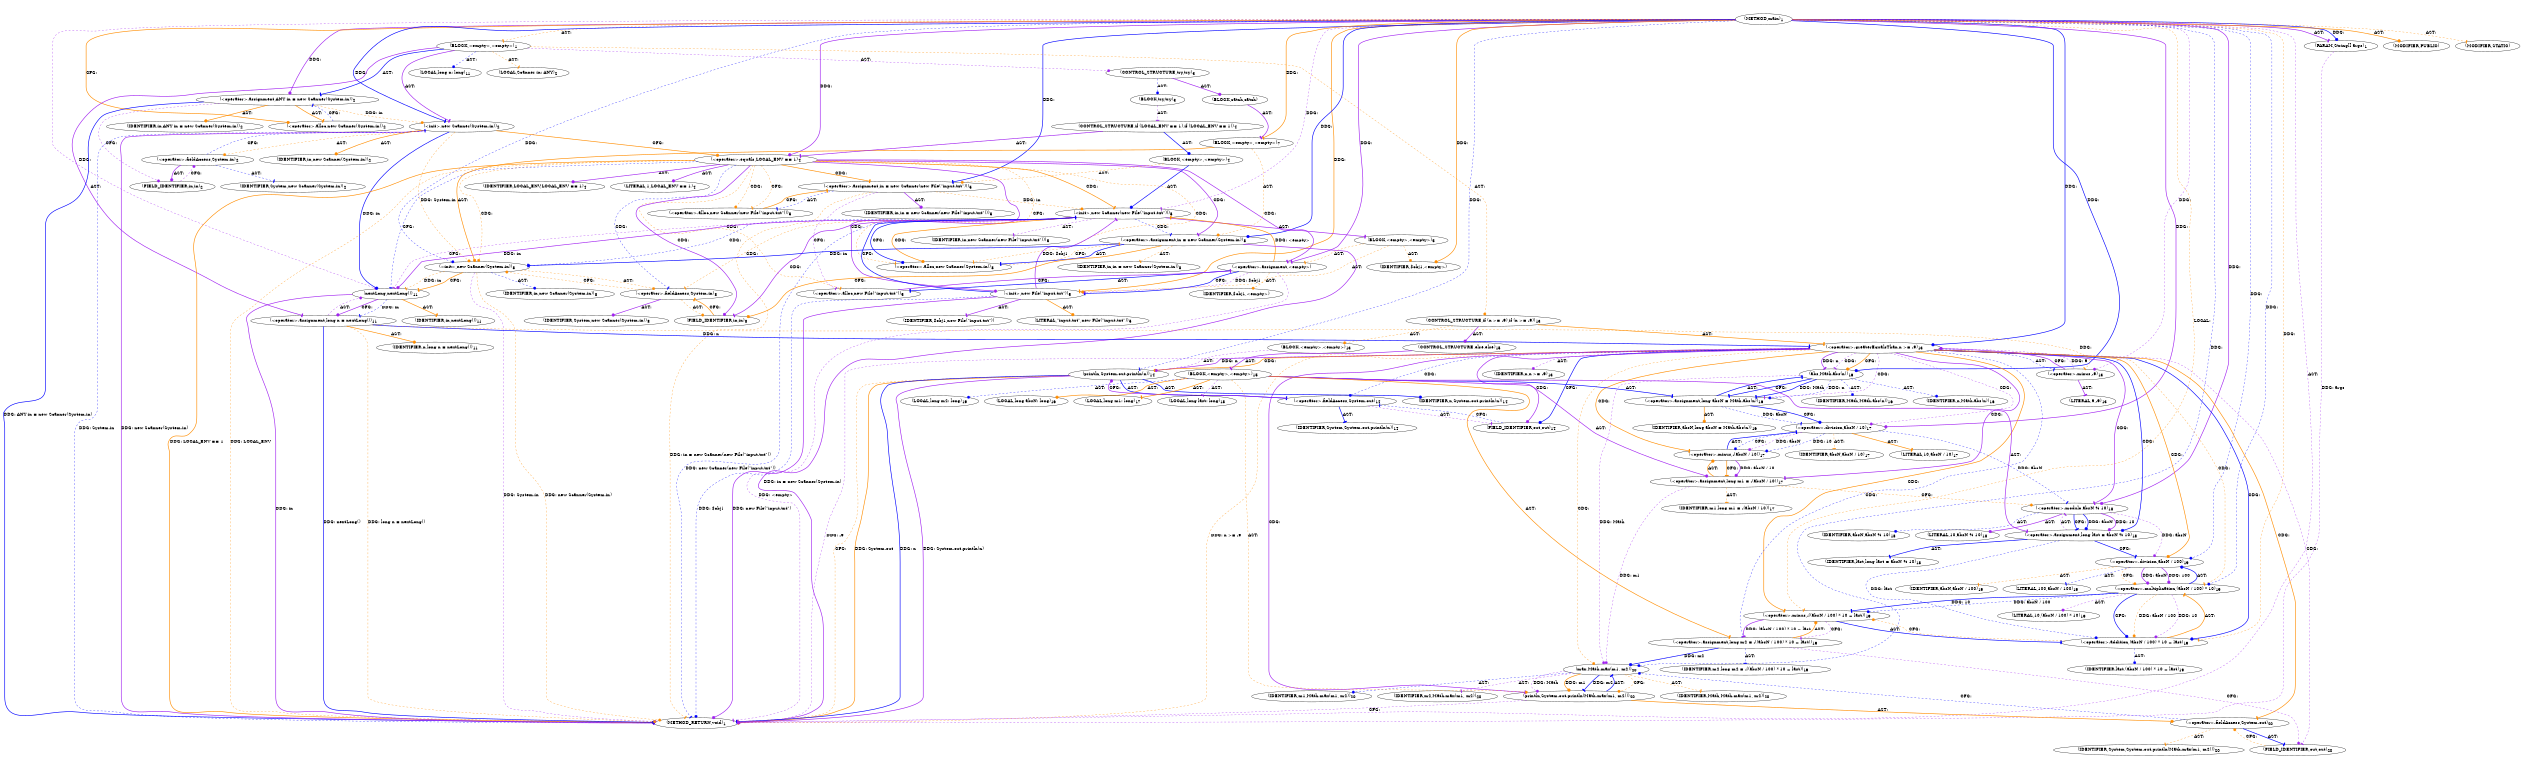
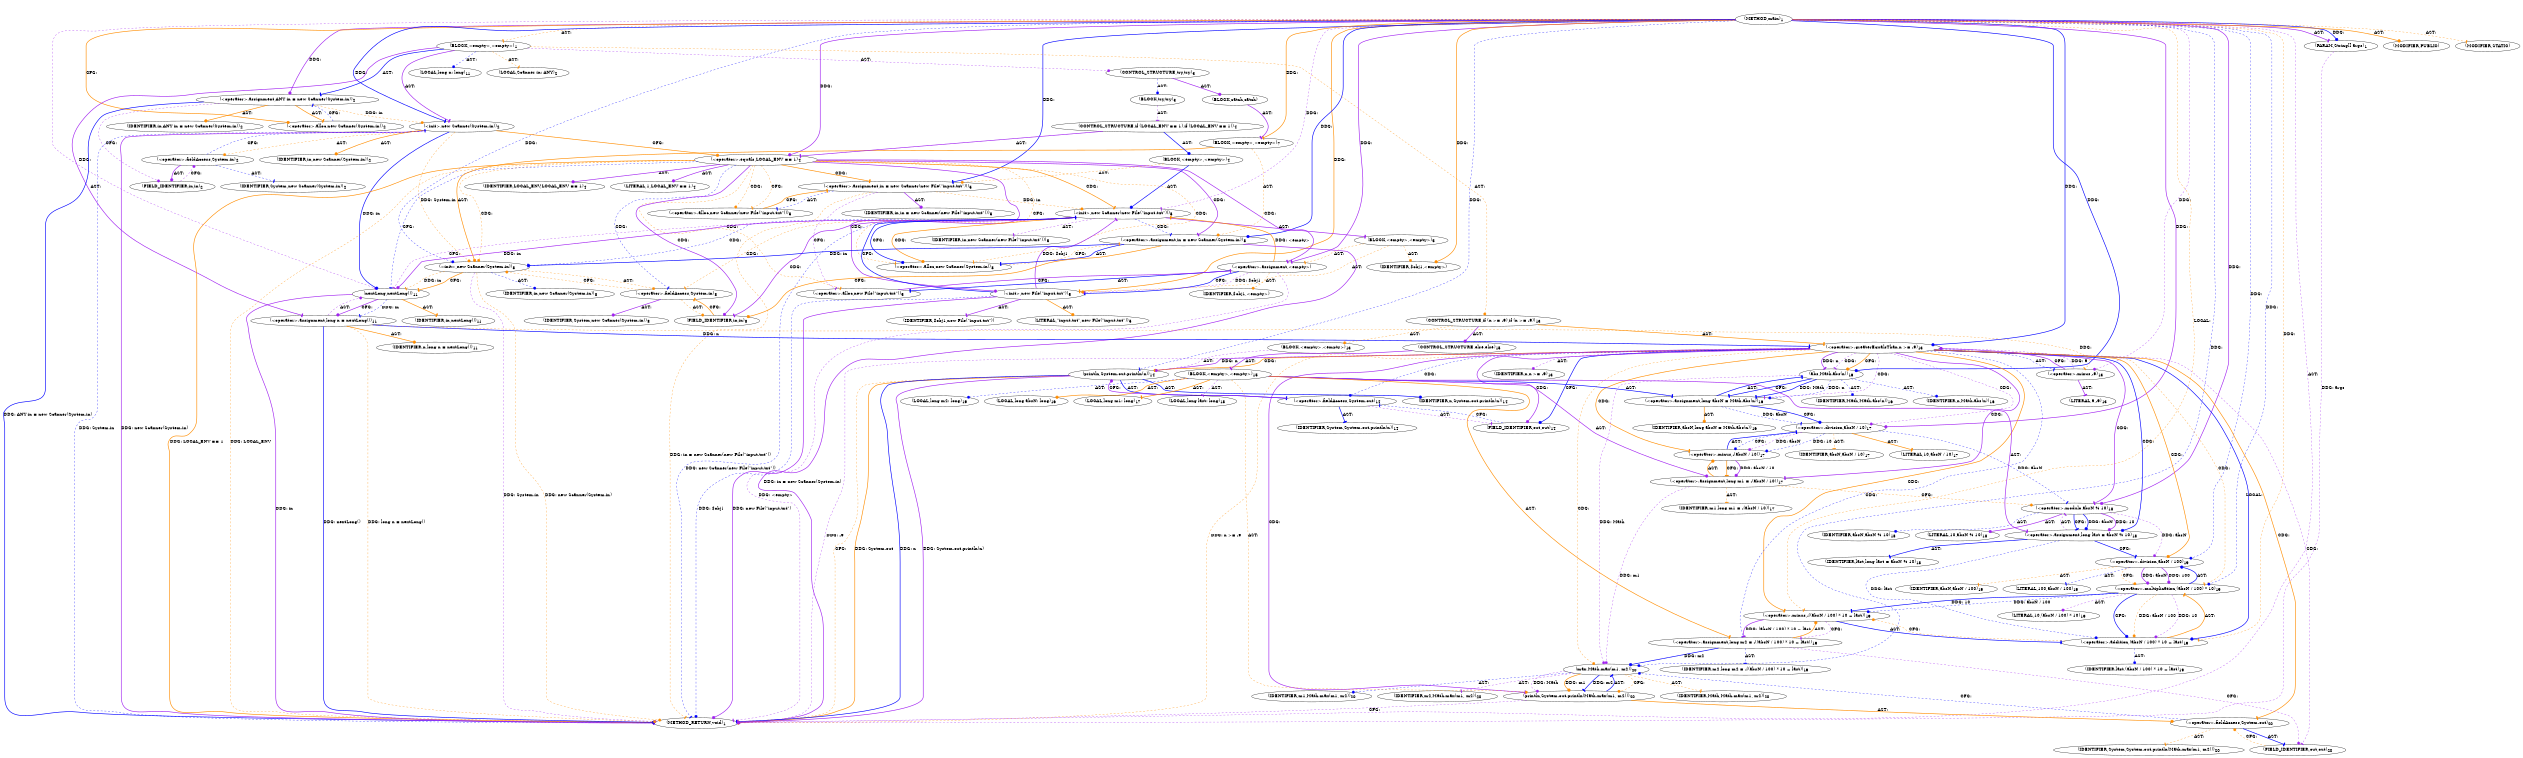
(1129, 267) -> none
(2255, 495) -> (2255, 495)
